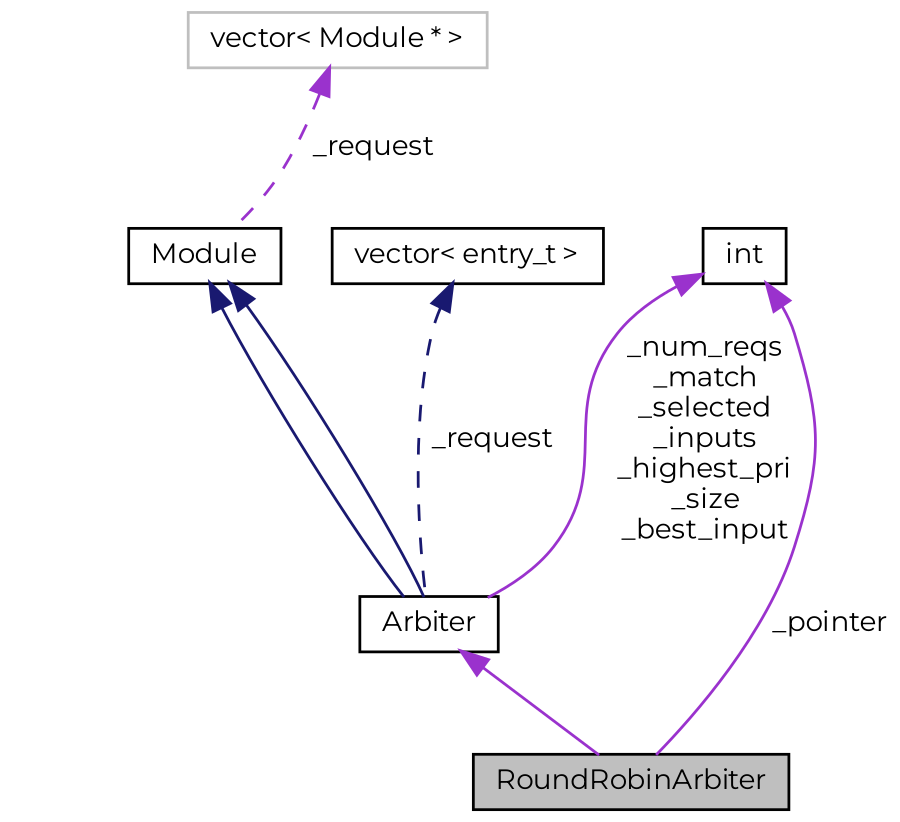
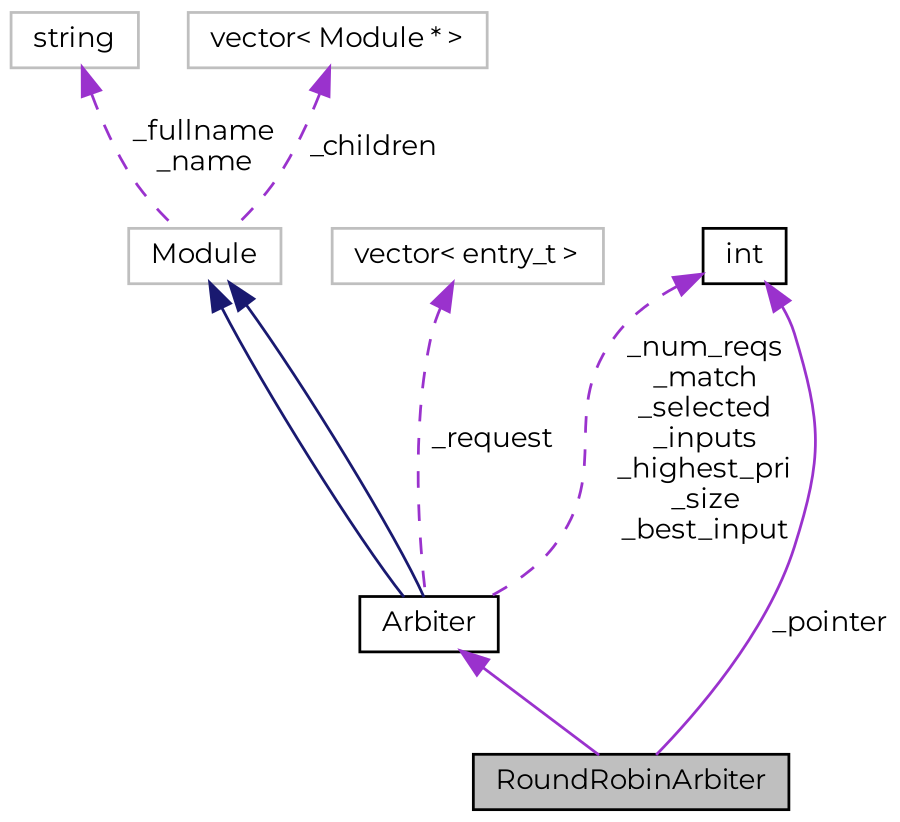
none -> (75, 40)
(374, 148) -> (374, 148)
(205, 256) -> (205, 256)
(468, 256) -> (468, 256)
(585, 444) -> (585, 444)
(418, 452) -> (418, 452)
